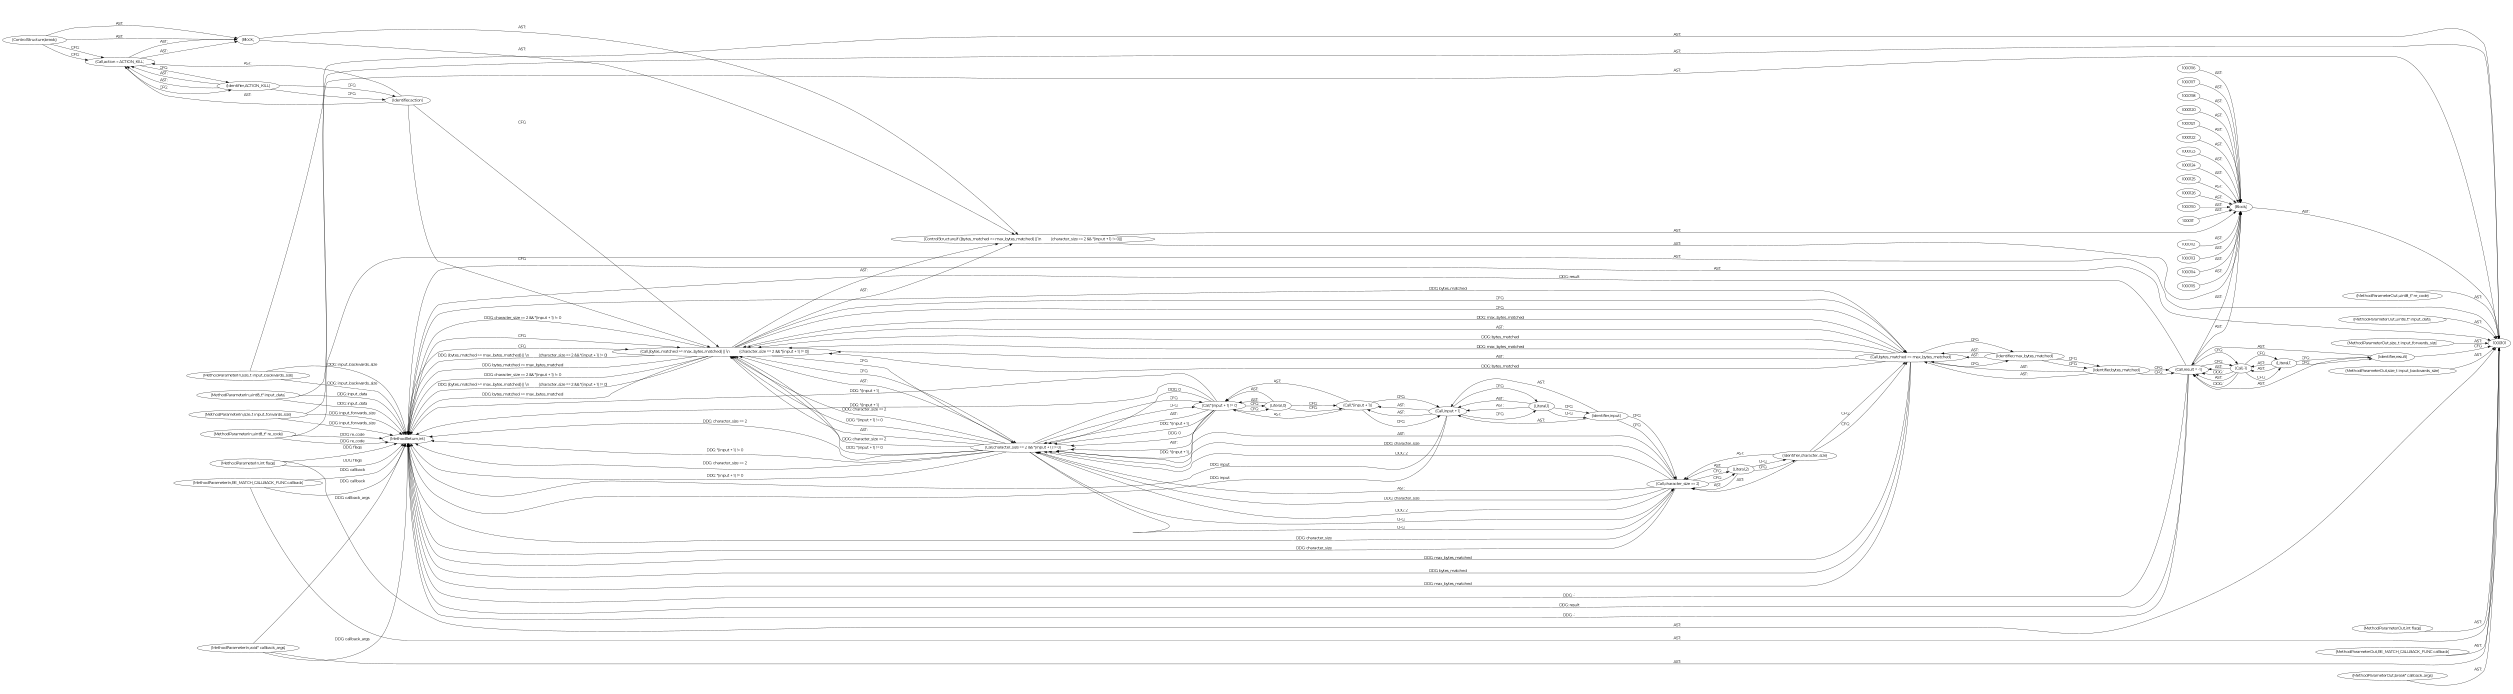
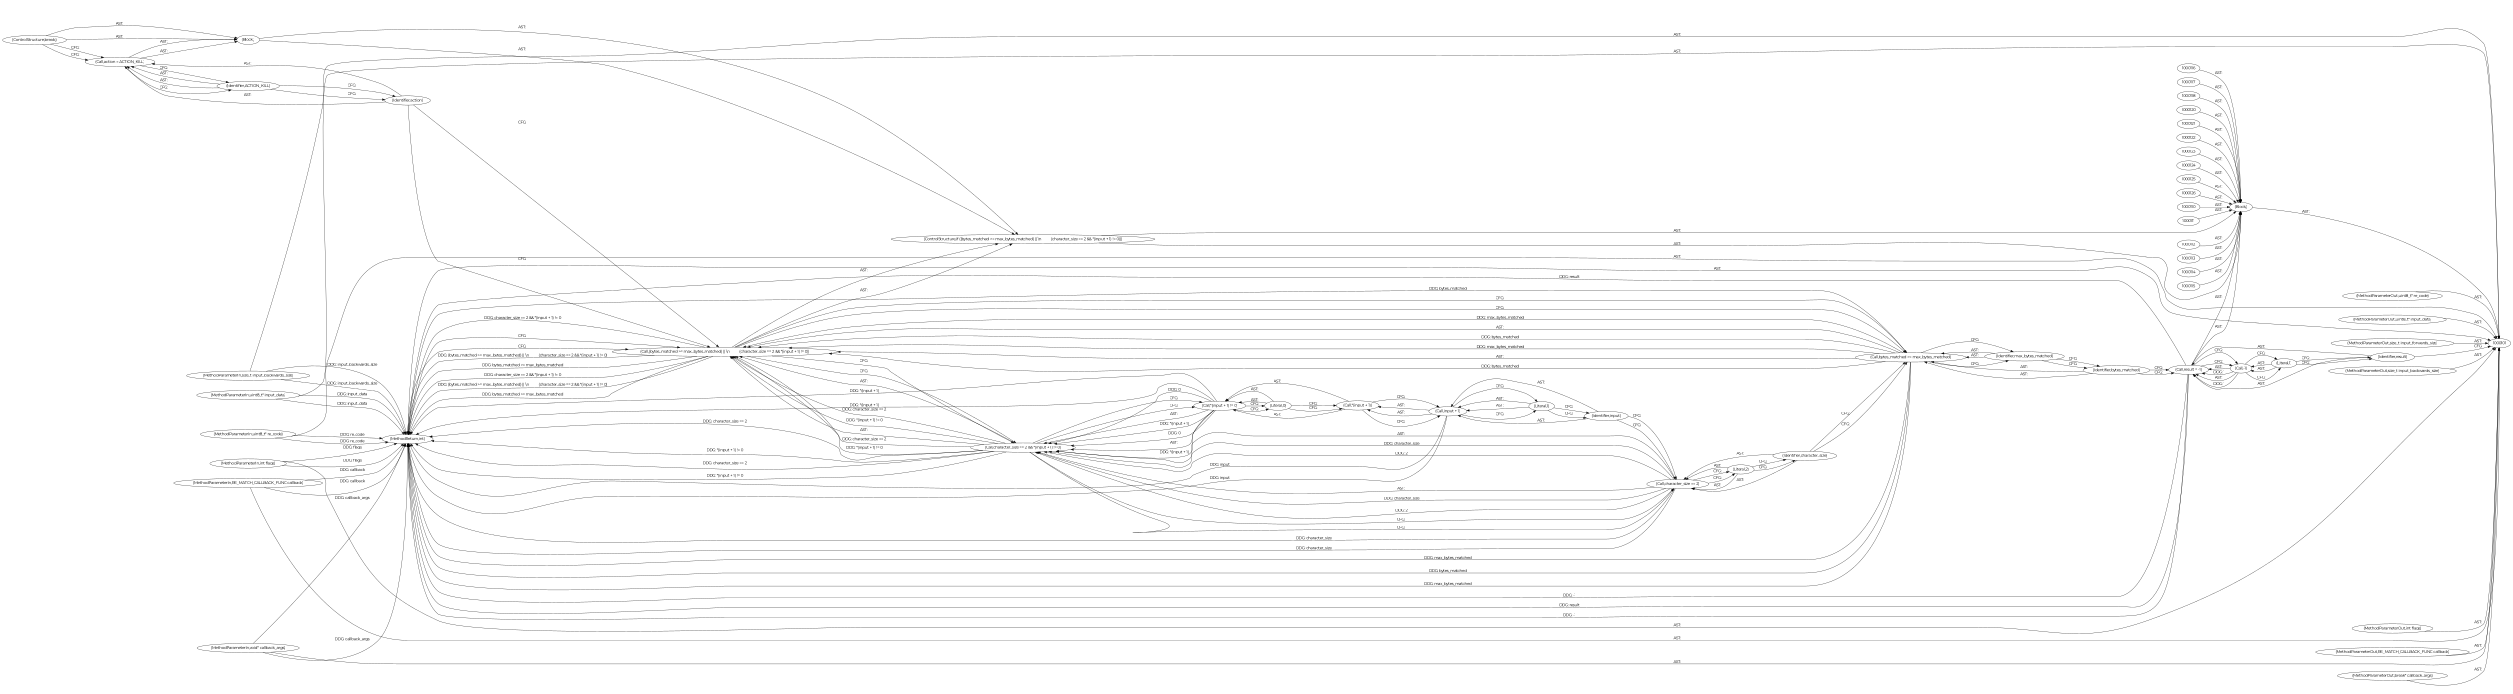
(248, 415) -> none
